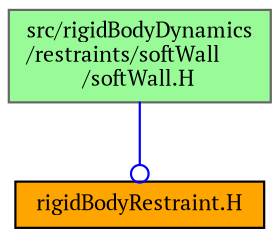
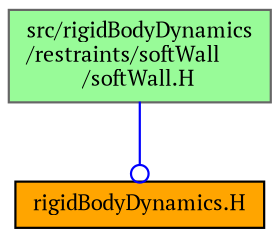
(140, 205) -> (140, 205)
